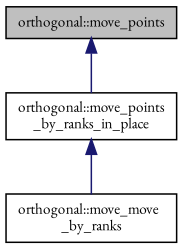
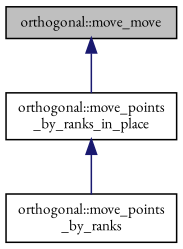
(91, 23) -> (91, 23)
(91, 218) -> (91, 218)
